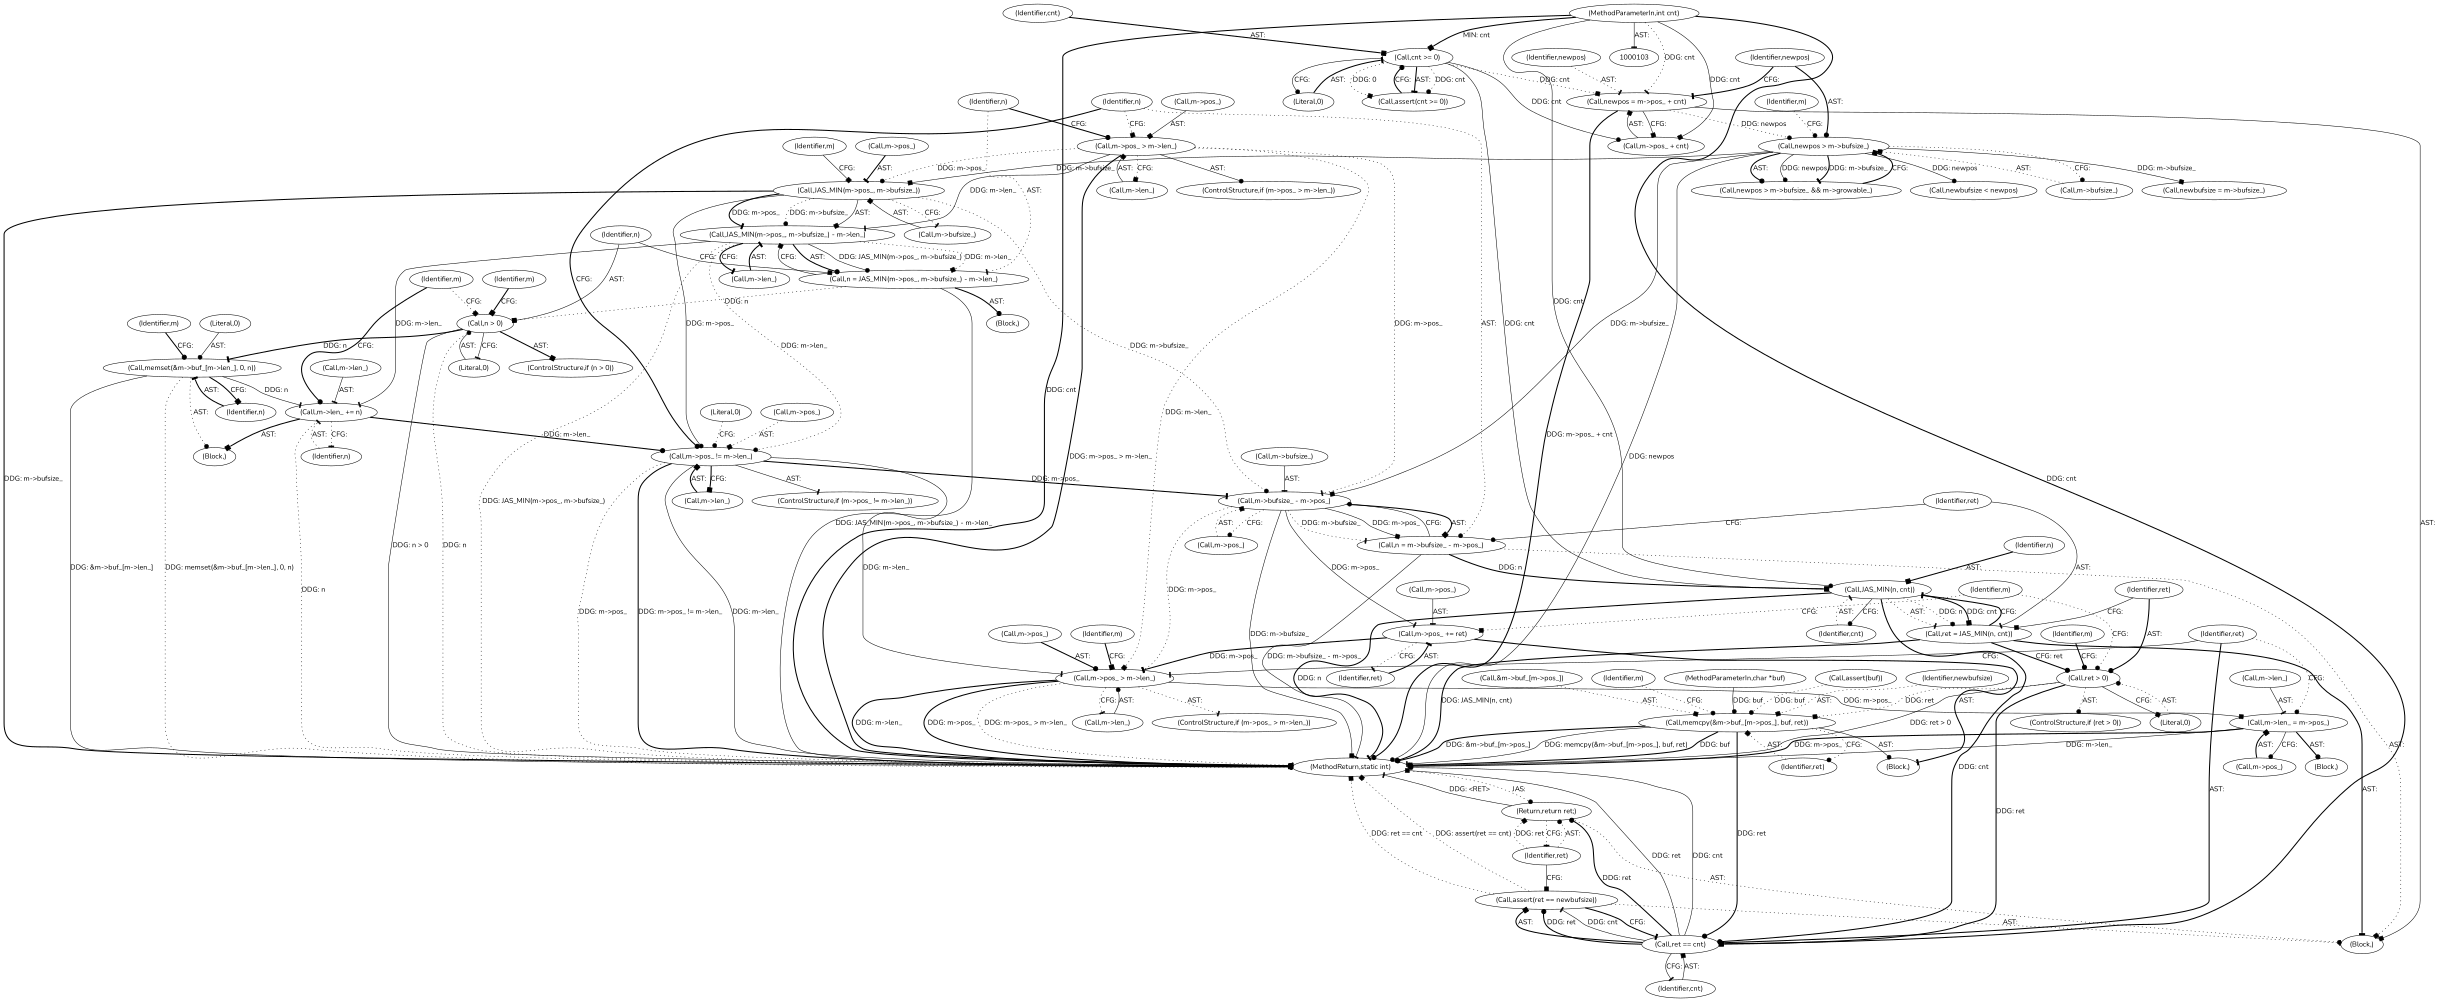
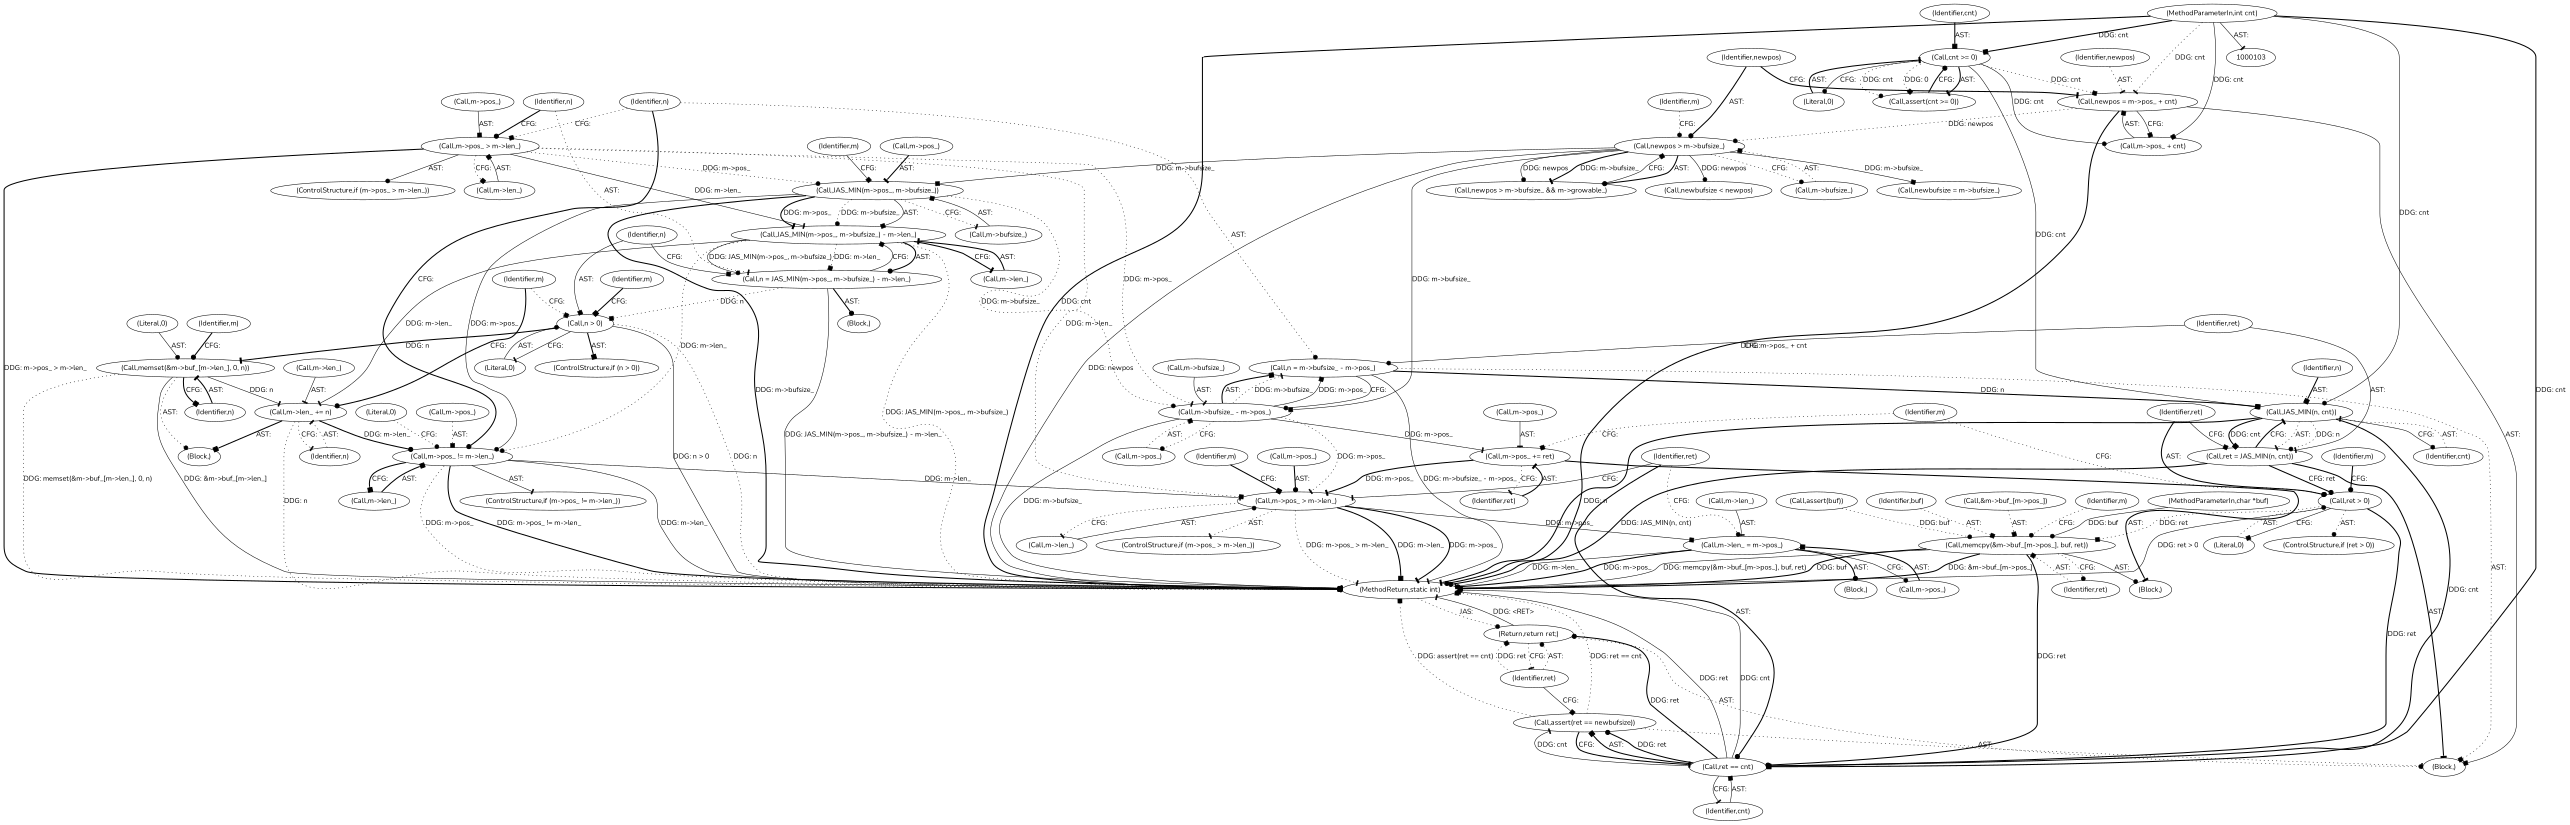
(1477, 35) -> (2114, 35)
(1889, 173) -> (1632, 175)
(994, 479) -> none
(1957, 678) -> (1901, 501)
